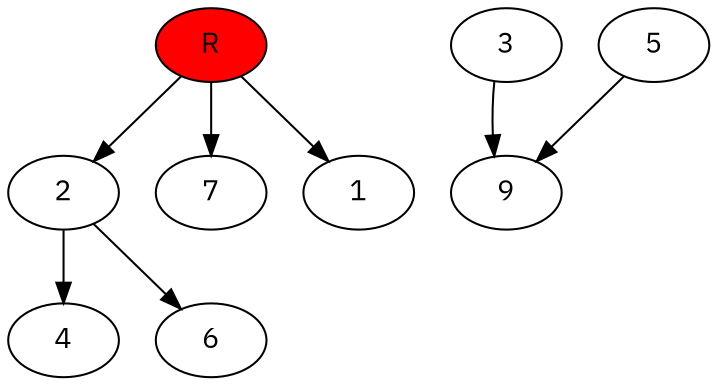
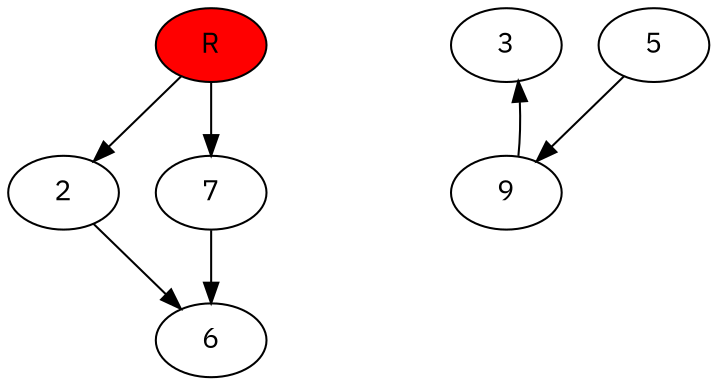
(493, 108) -> (520, 129)
(359, 193) -> none
none -> (211, 256)
(64, 340) -> none
